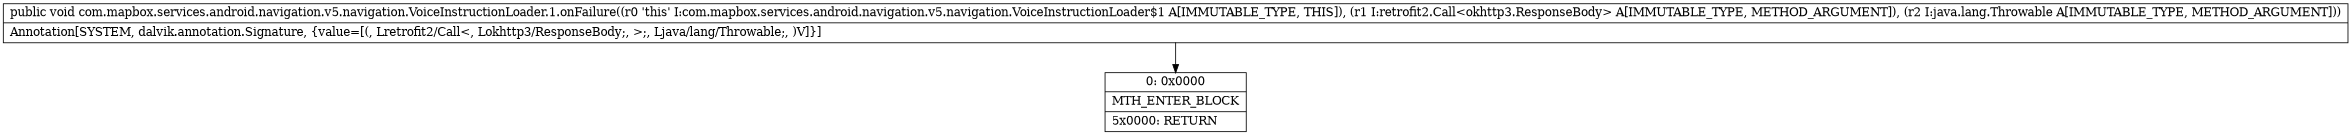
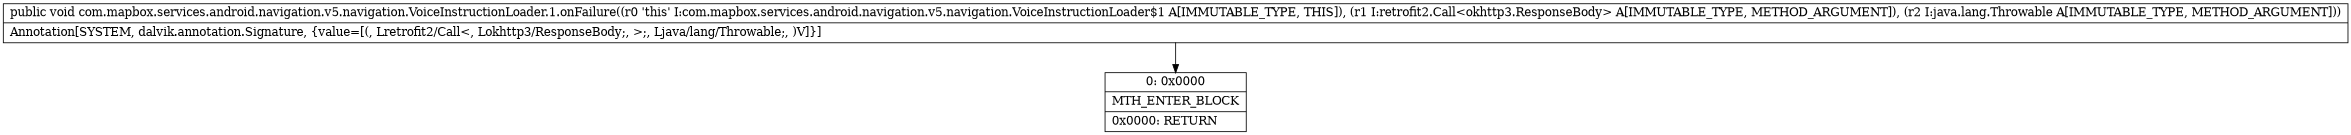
(1170, 121) -> (1170, 121)
